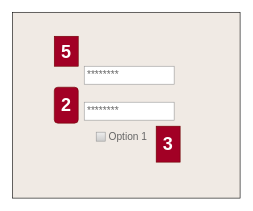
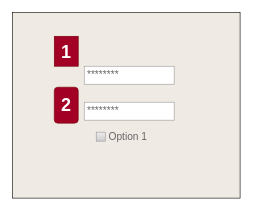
(66, 51) -> (66, 51)
(168, 144) -> none
